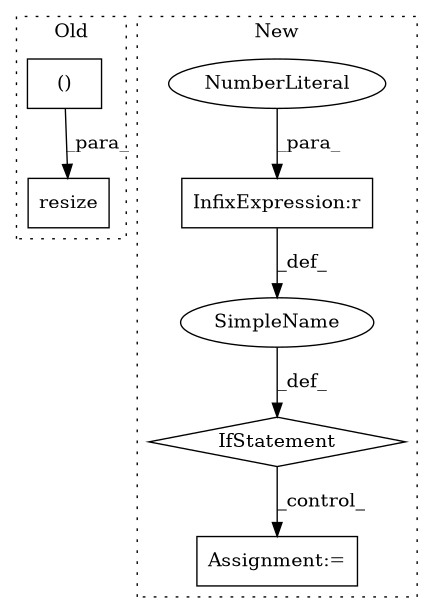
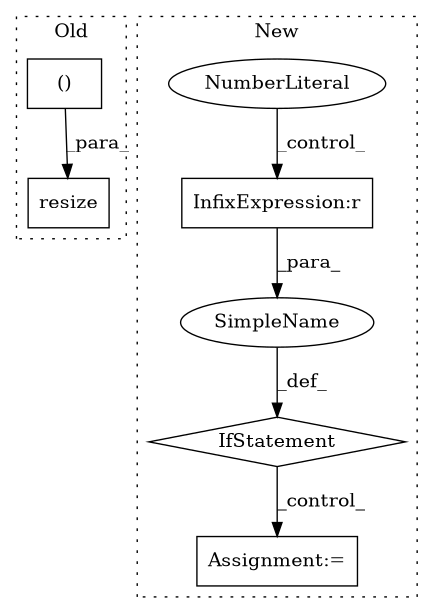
(309, 143) -> (321, 143)
(303, 263) -> (309, 263)
